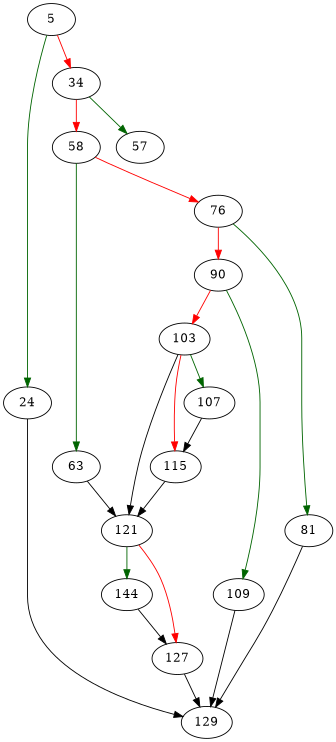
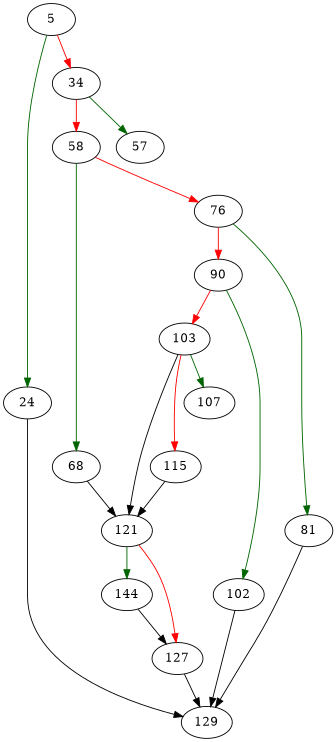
(195, 431) -> none
(76, 467) -> (76, 467)
(239, 595) -> (239, 595)
